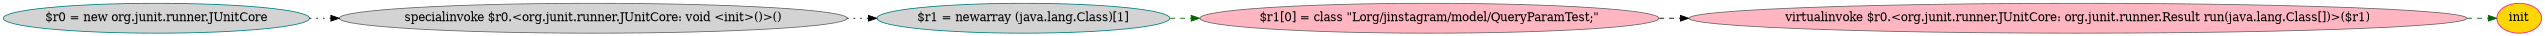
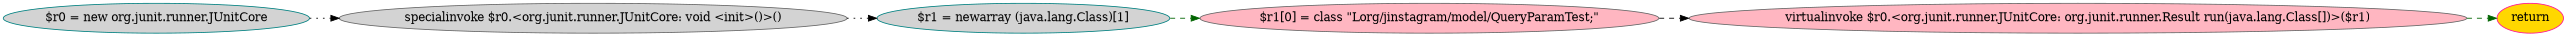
(2519, 18) -> (2530, 18)
